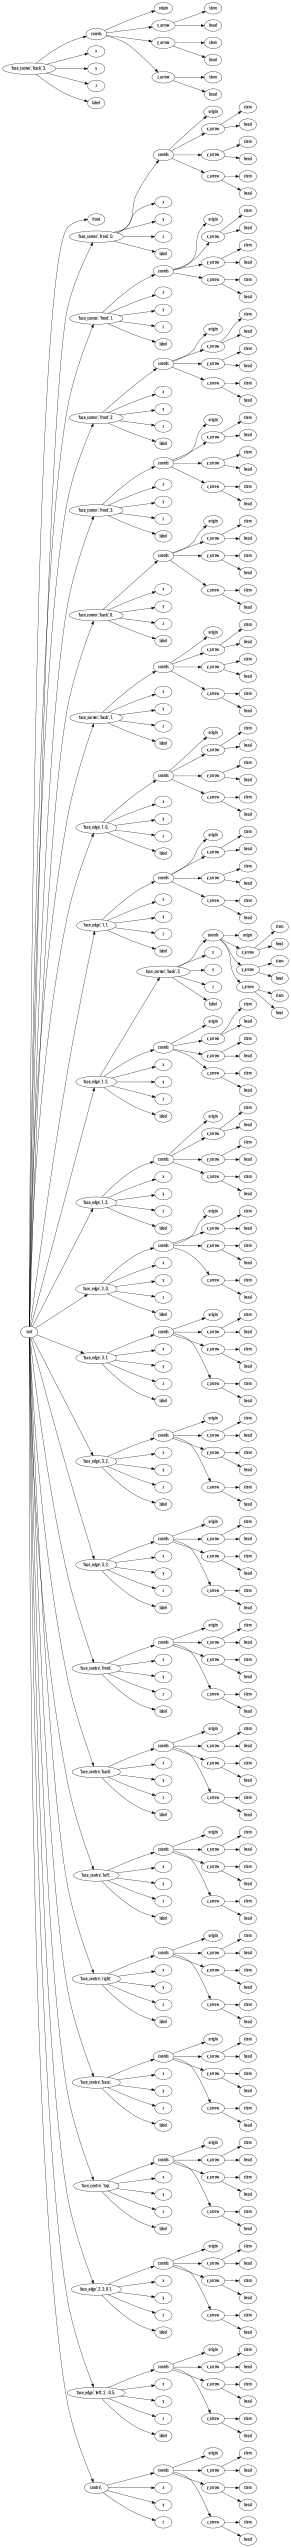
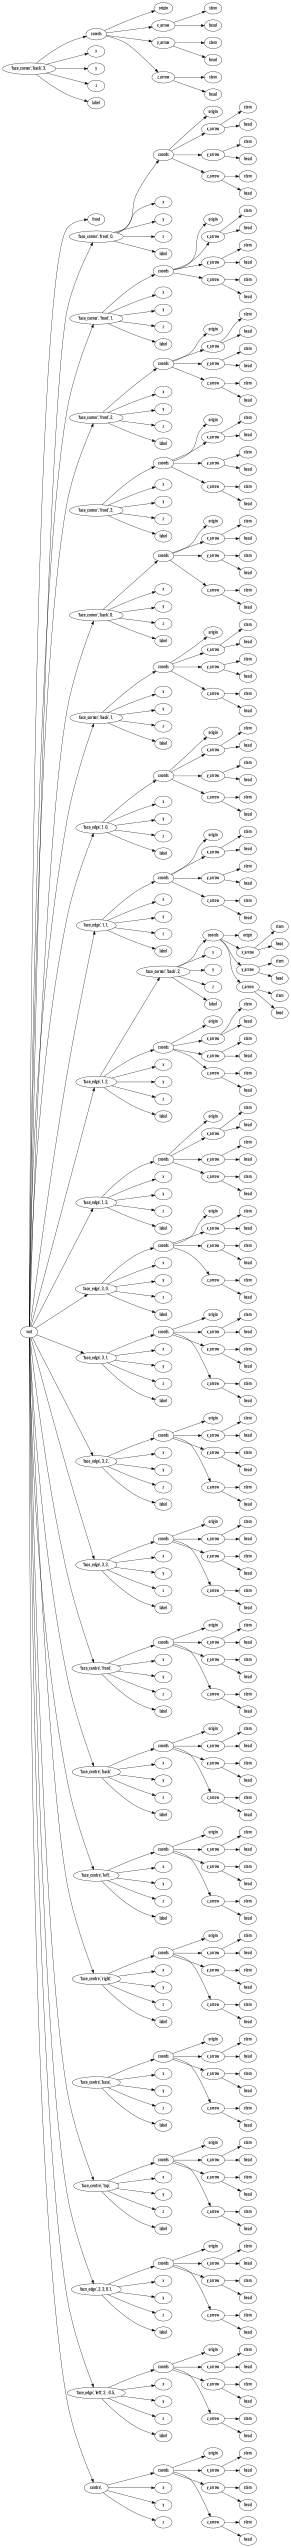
(43, 920) -> none
(44, 1708) -> none
